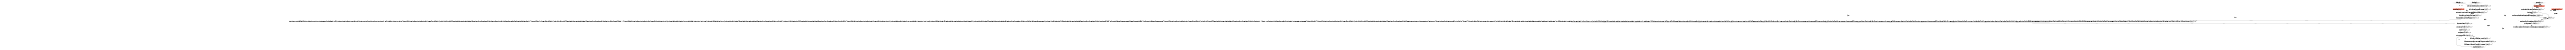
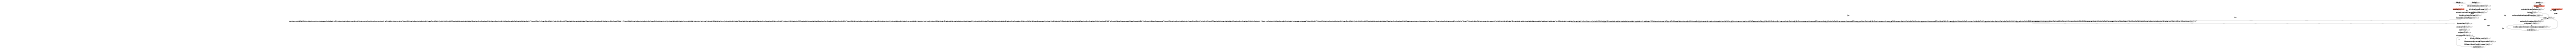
none -> (2532, 30)
